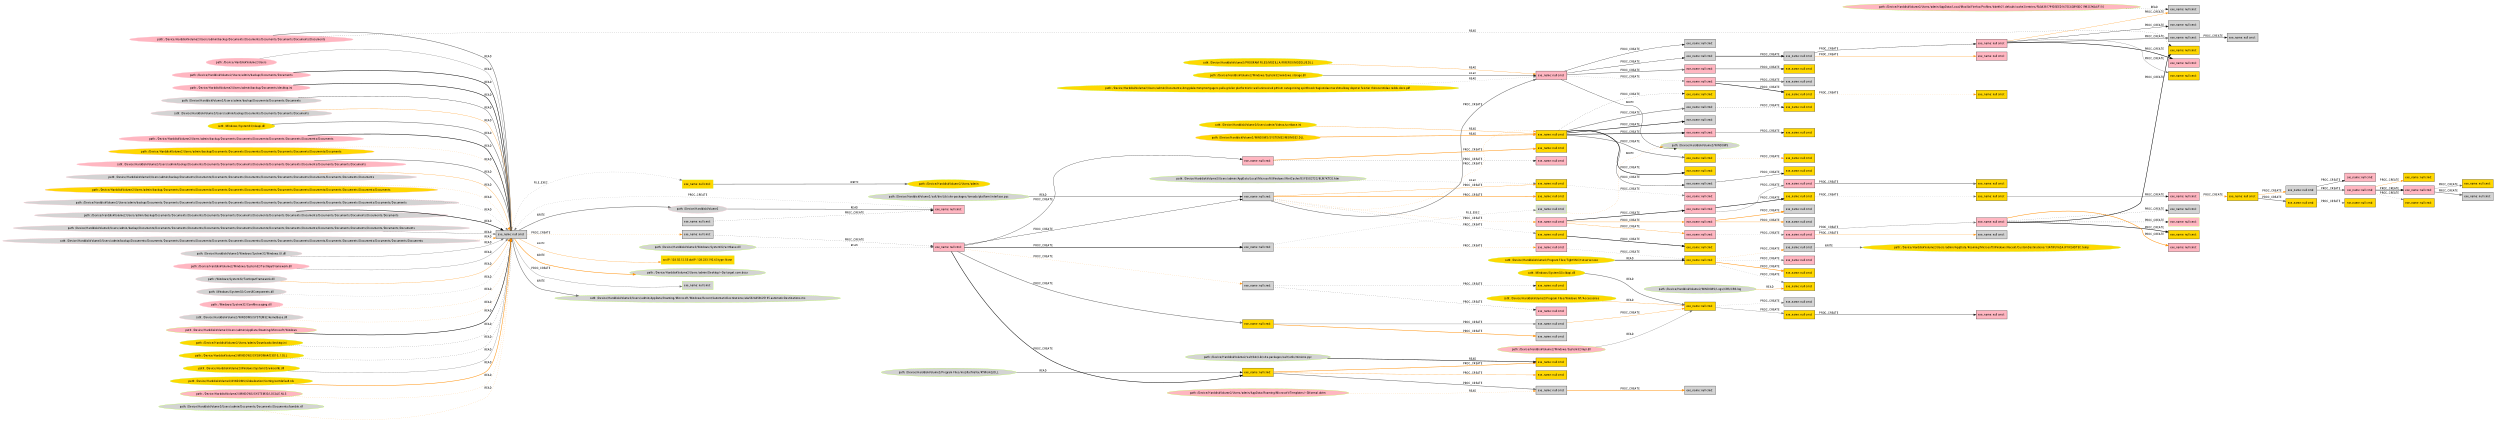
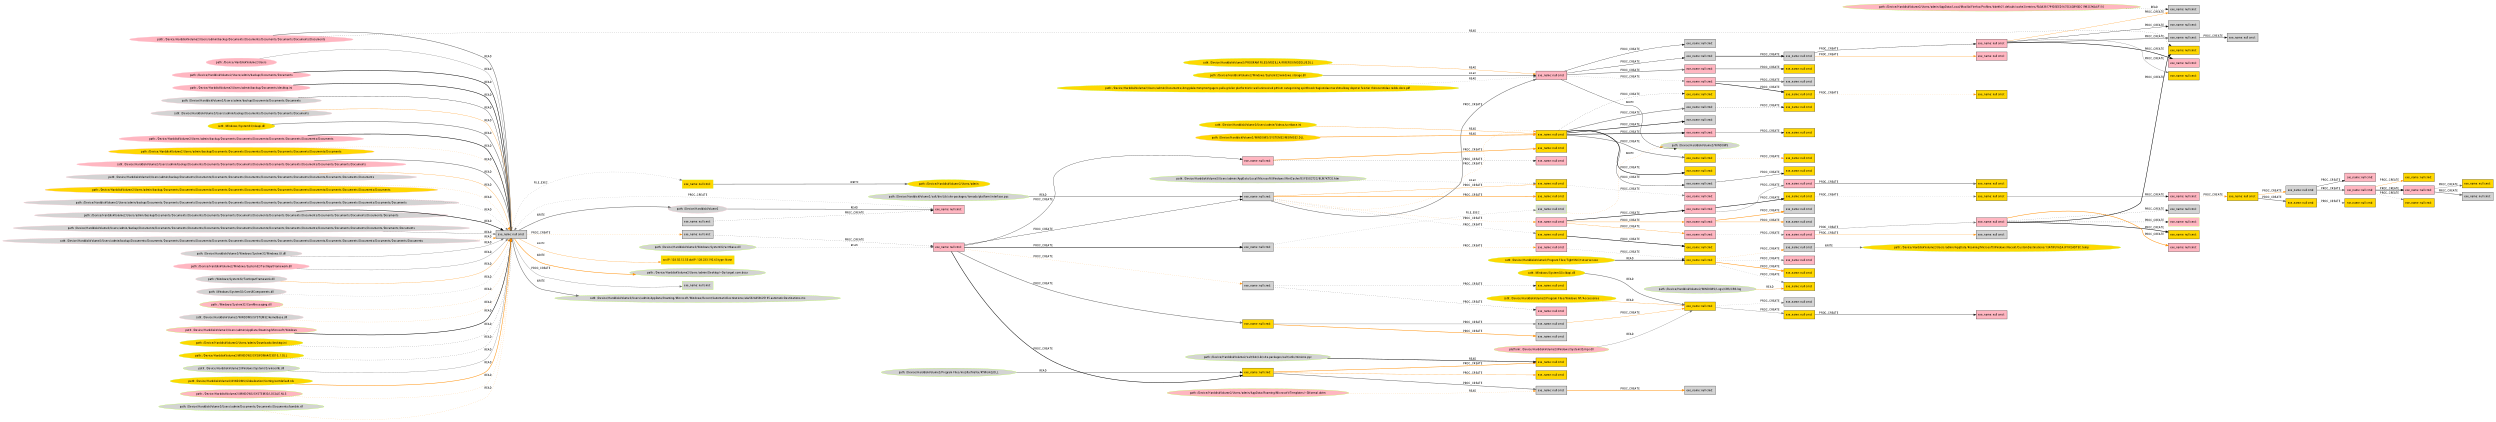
(241, 305) -> (241, 305)
(1551, 349) -> (1551, 349)
(241, 368) -> (241, 368)
